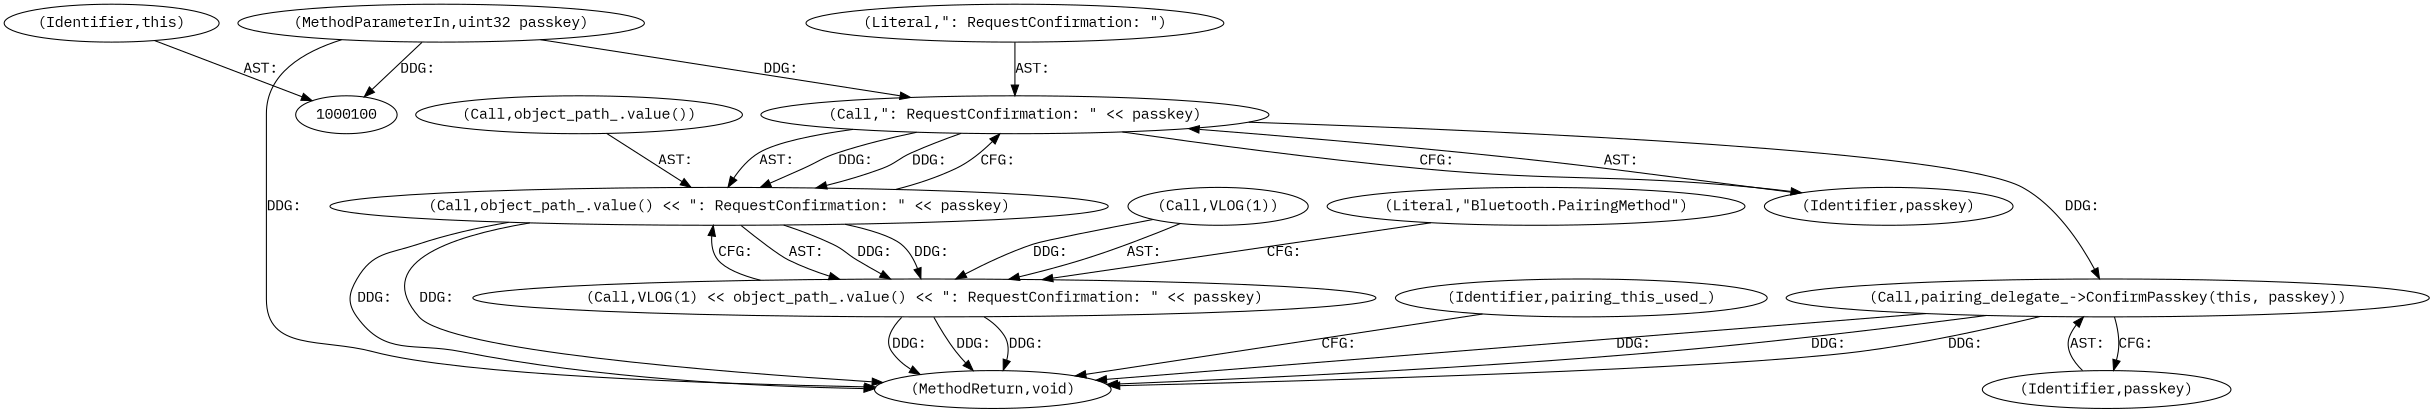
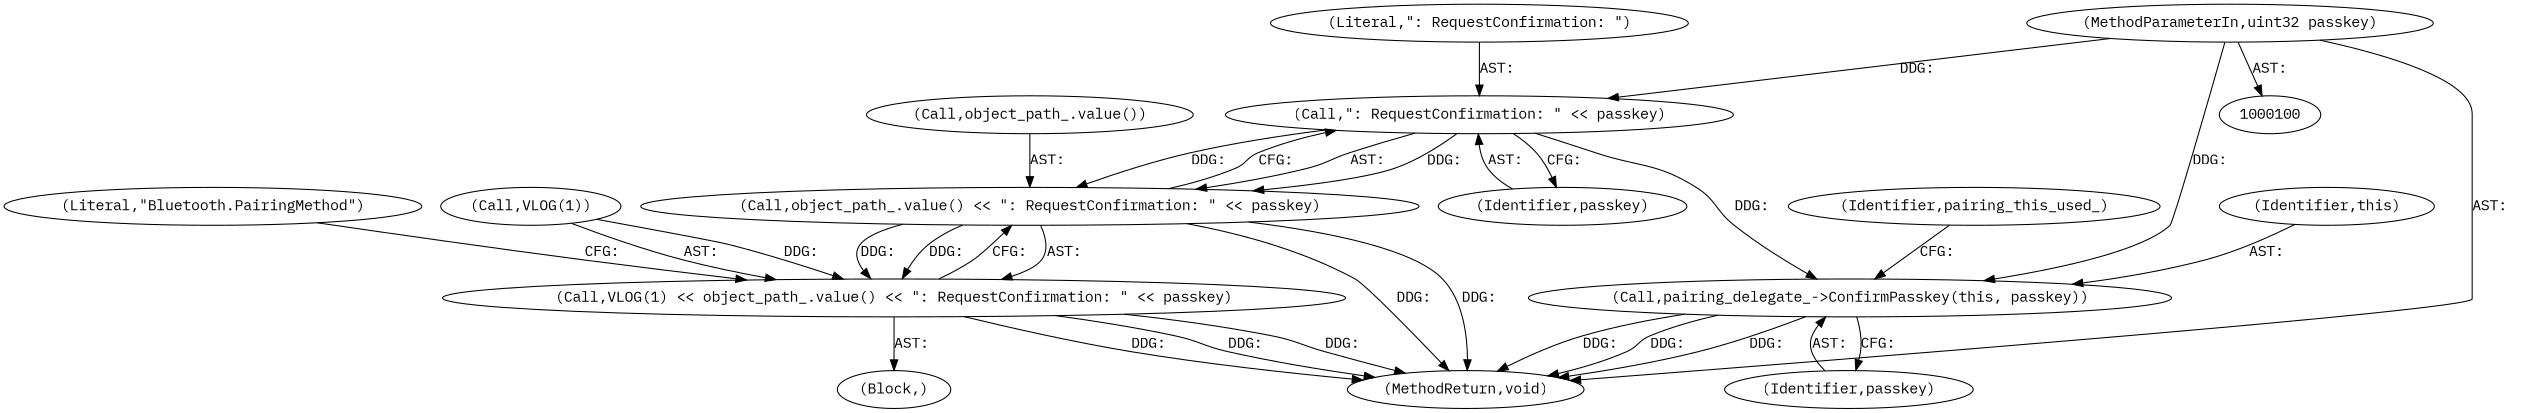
(228, 69) -> (2192, 263)
(422, 69) -> (2274, 69)
(289, 206) -> (2494, 206)
none -> (2171, 223)
(1284, 344) -> (1916, 249)
none -> (894, 390)
